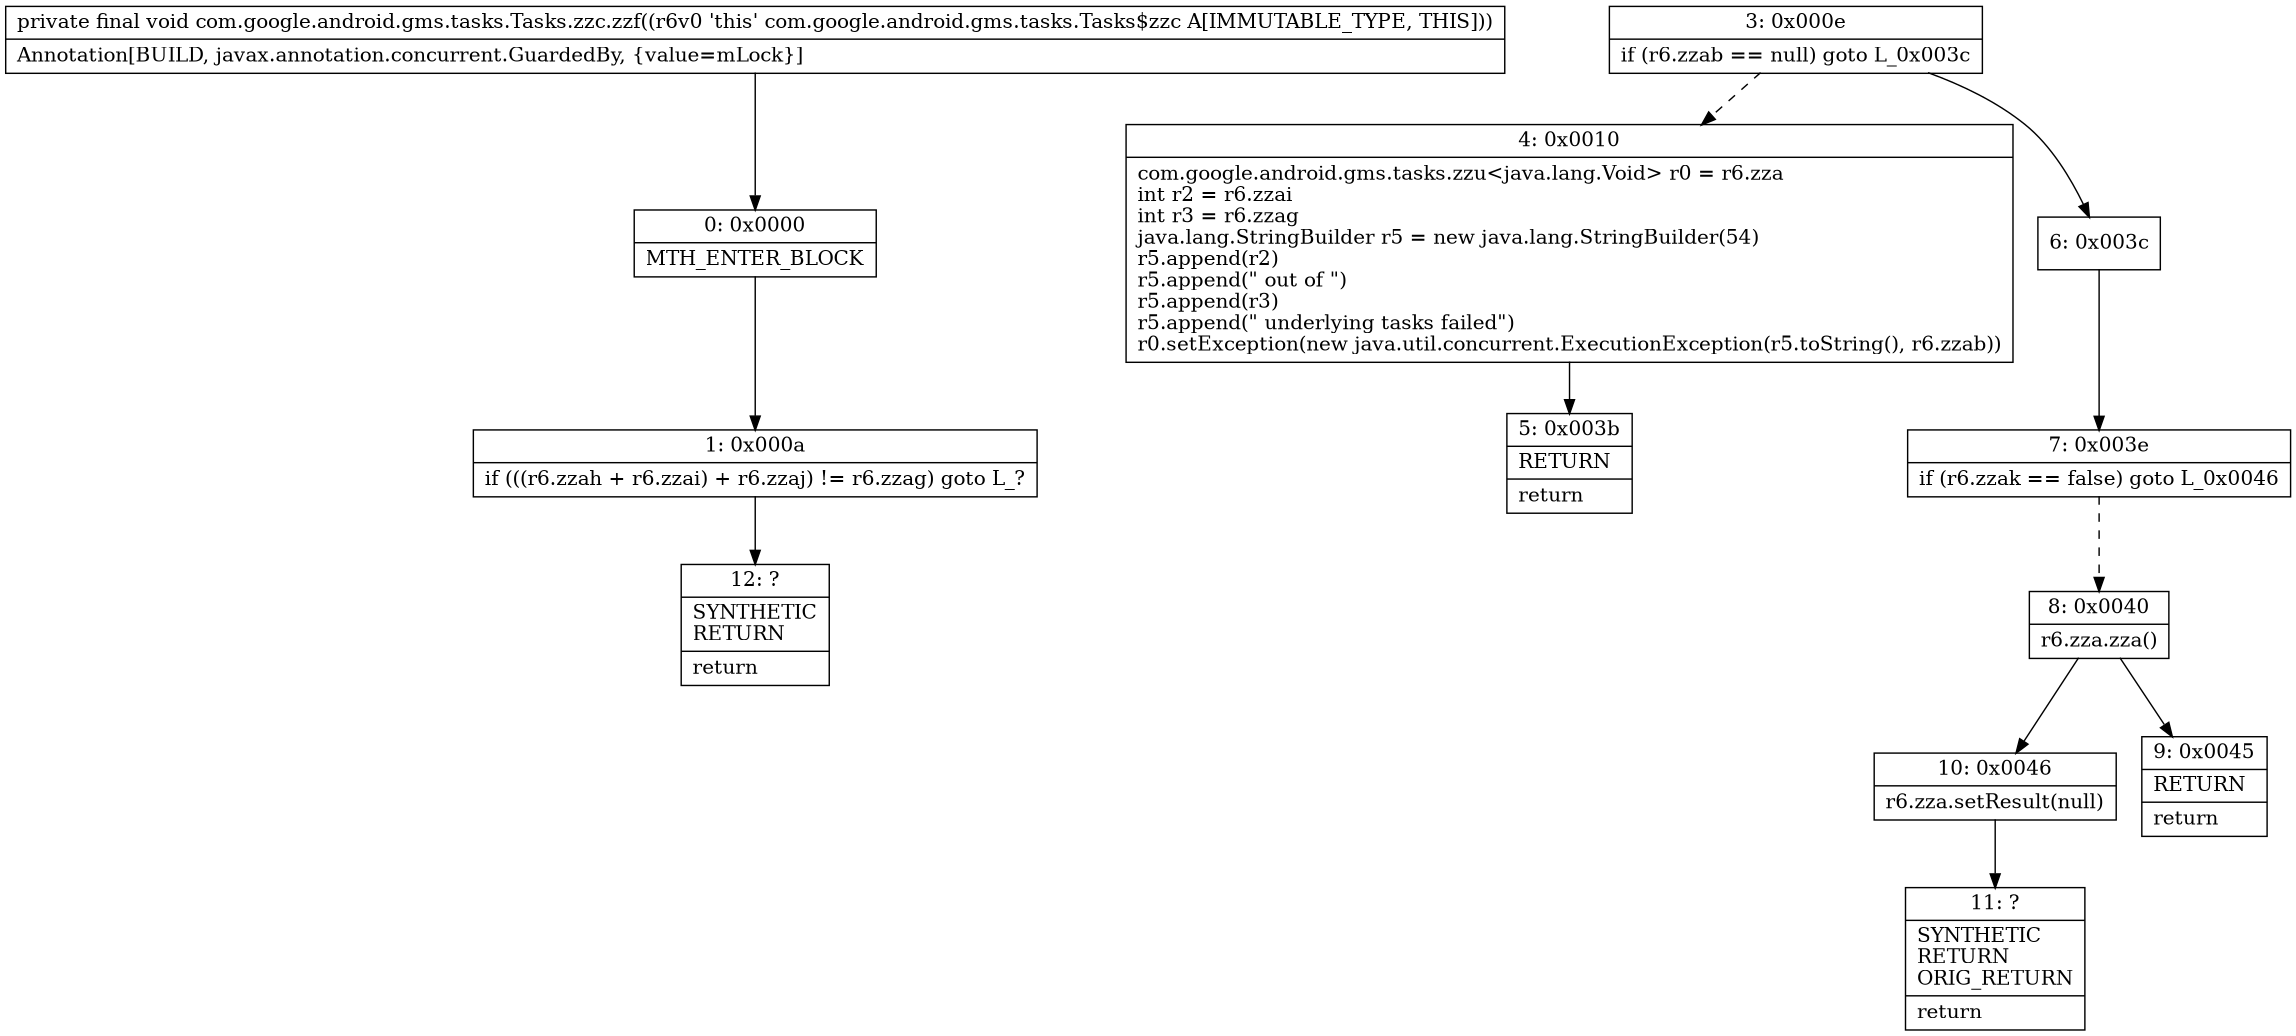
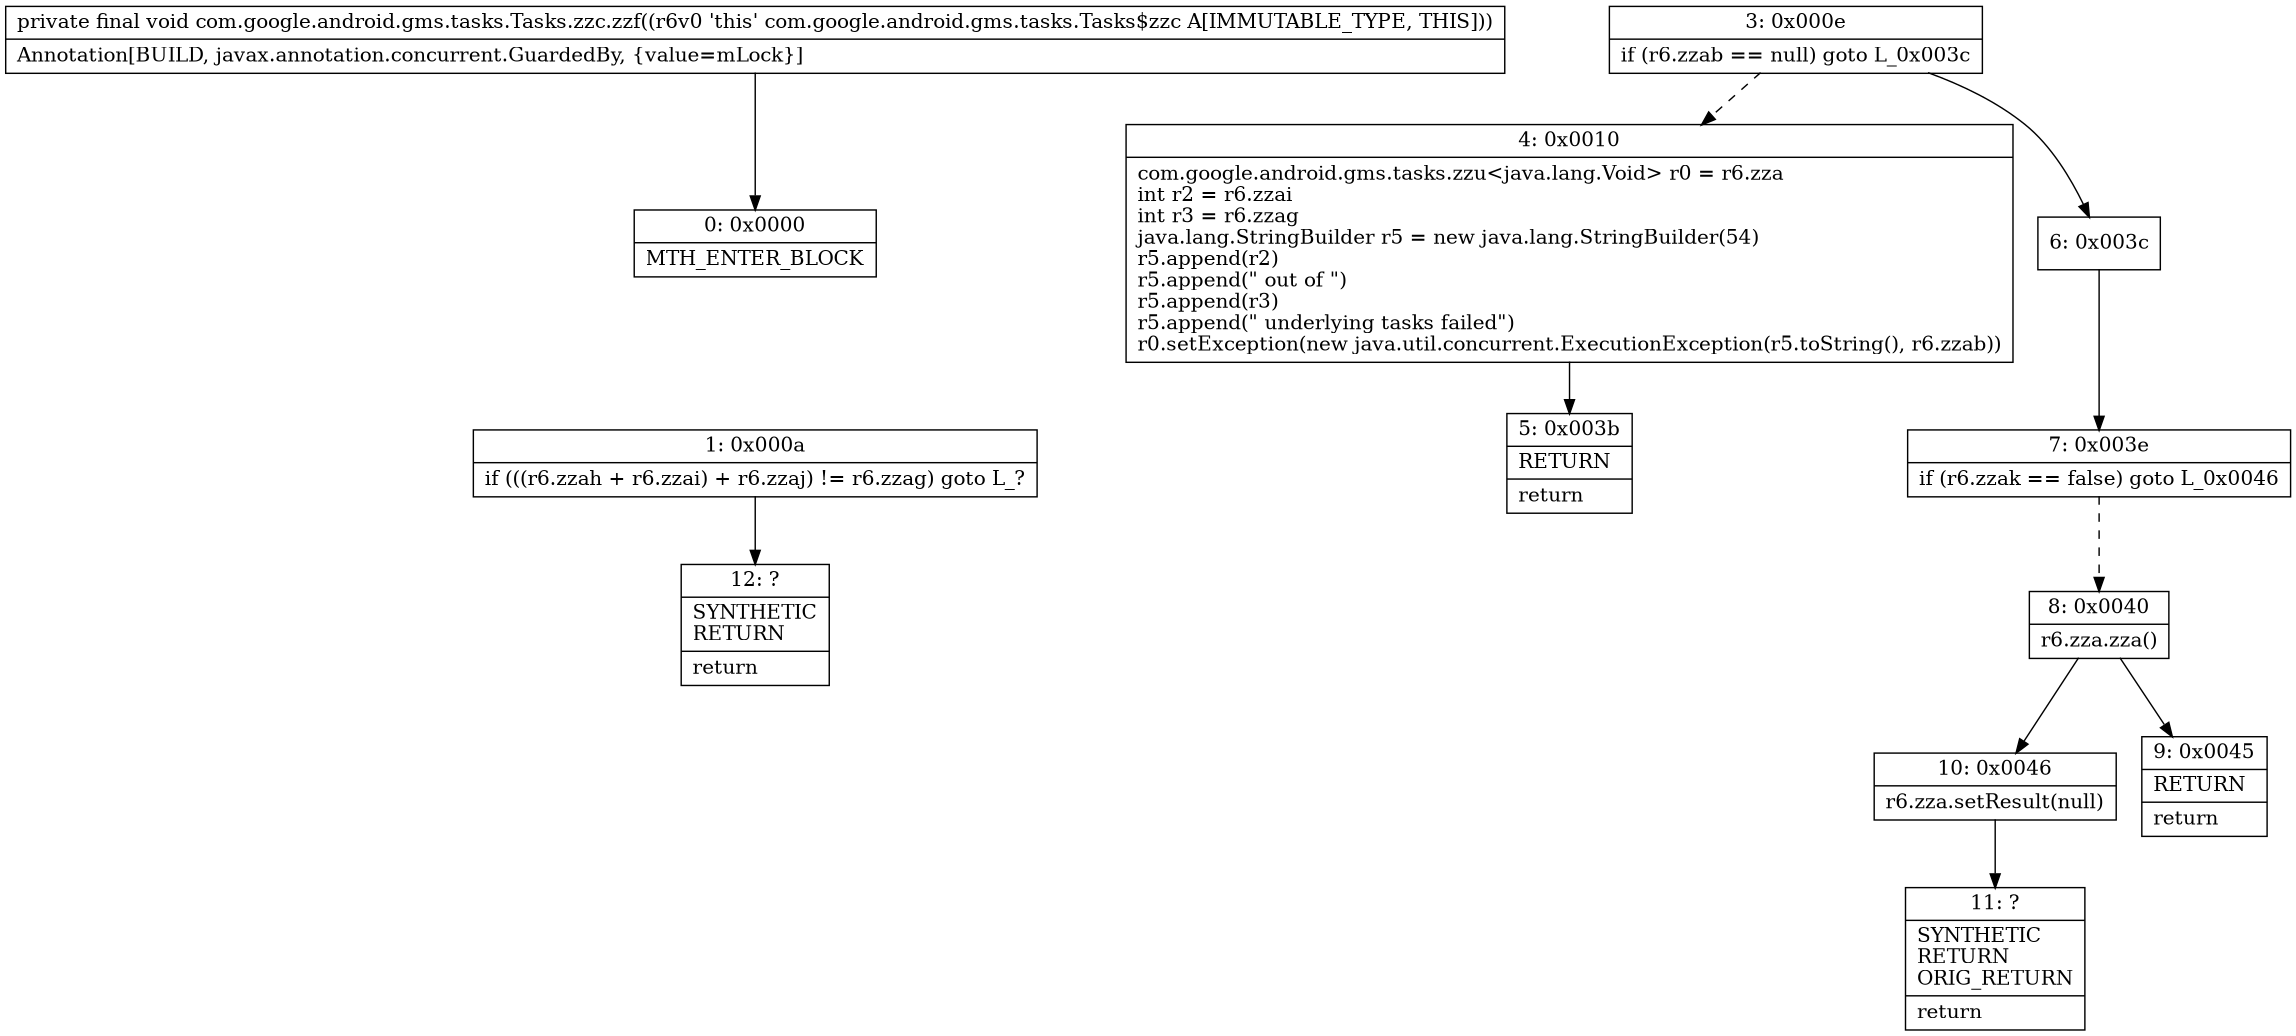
(755, 346) -> none
